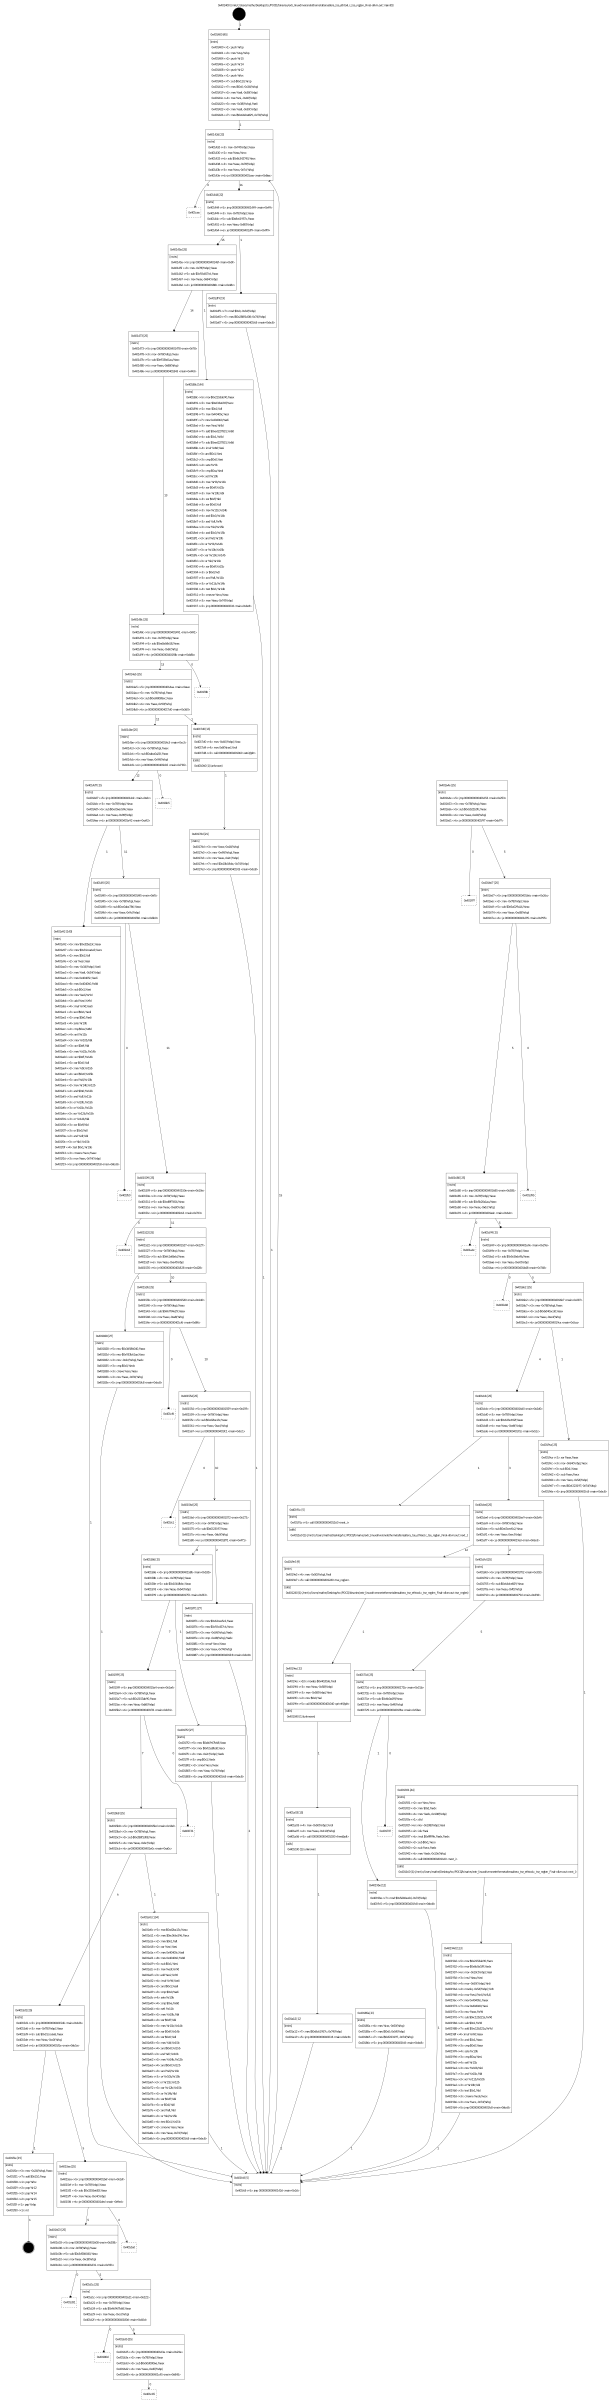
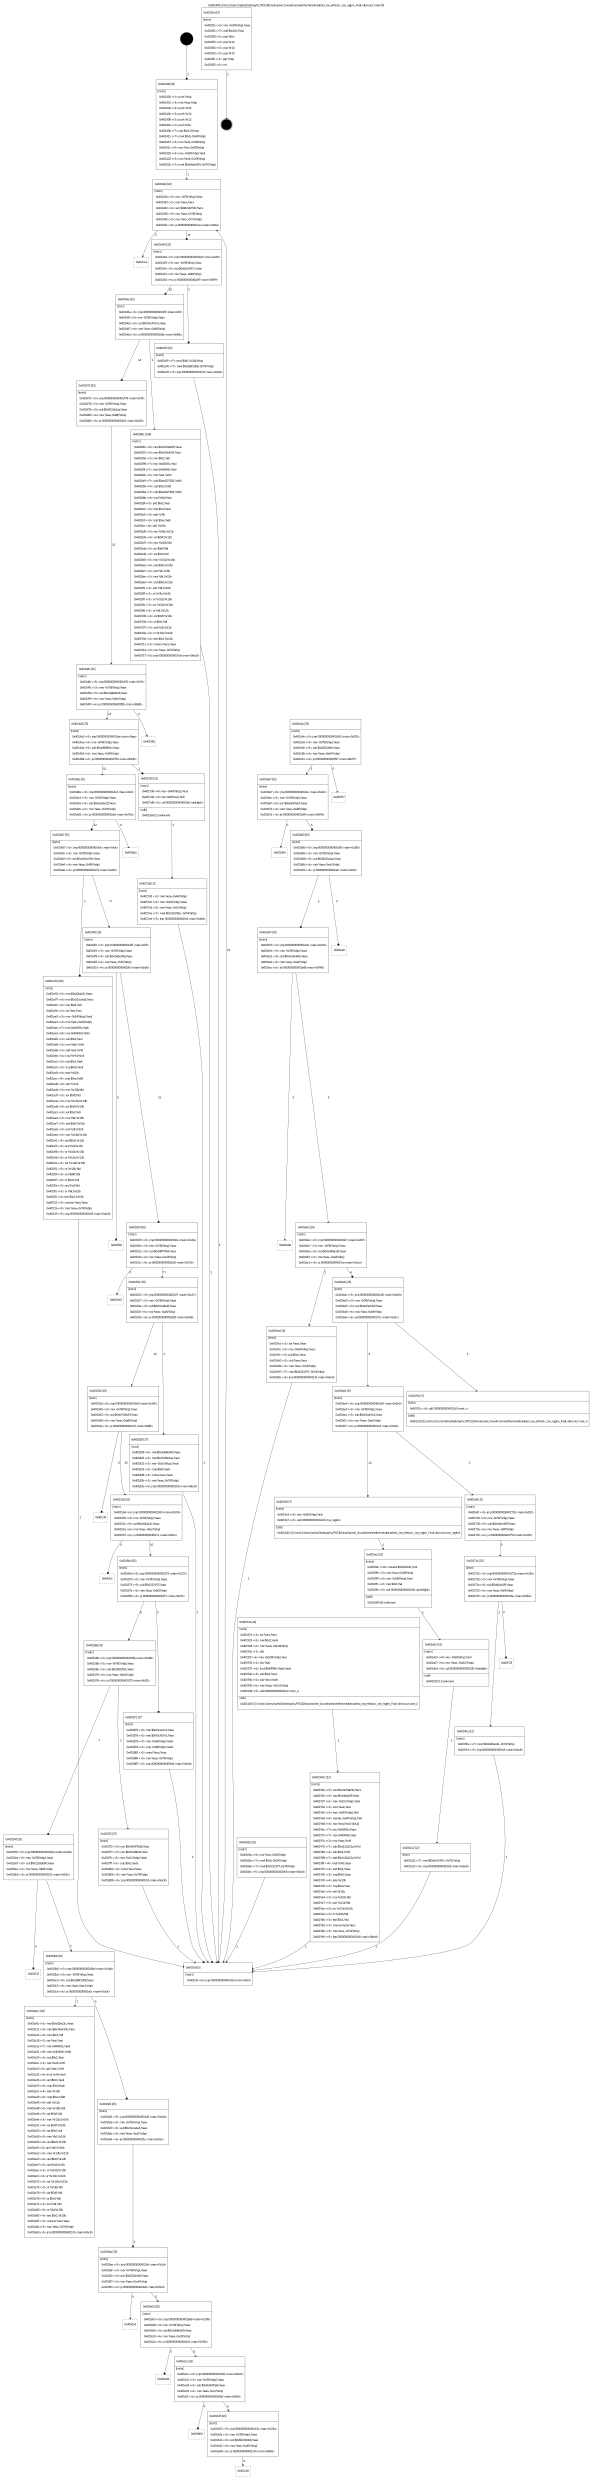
(39, 2101) -> none
(224, 2155) -> none
